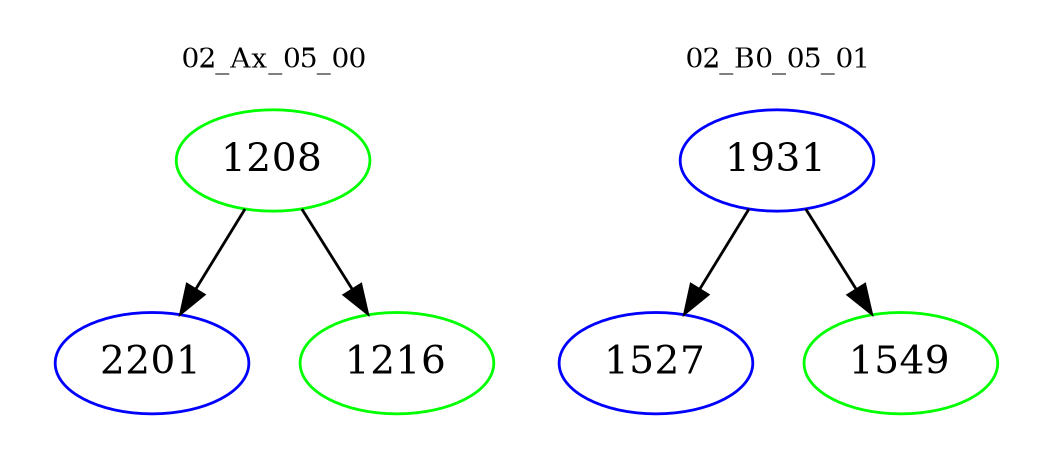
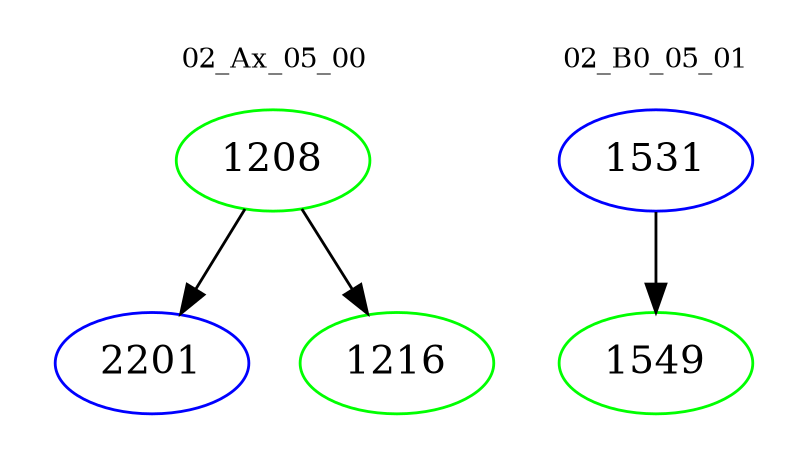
(777, 160) -> (656, 160)
(656, 363) -> none
